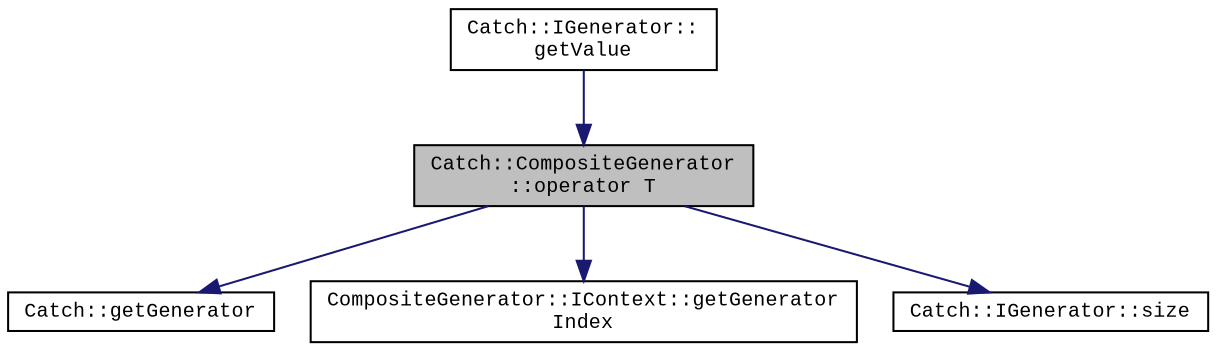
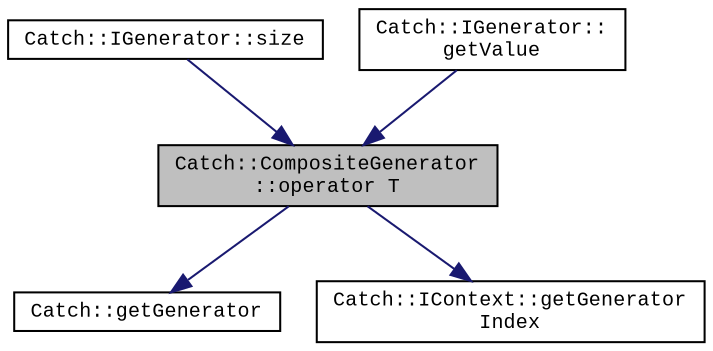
(827, 246) -> (232, 96)
(584, 312) -> (511, 312)
